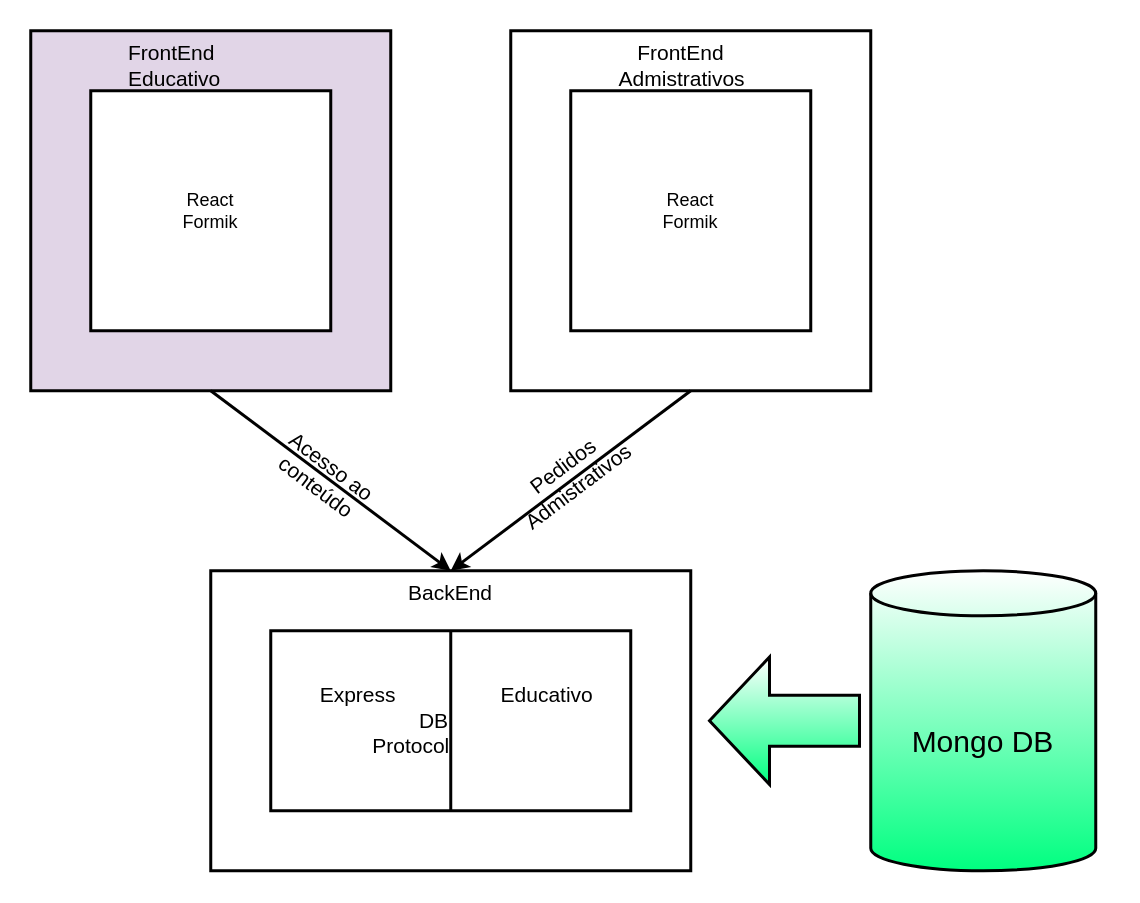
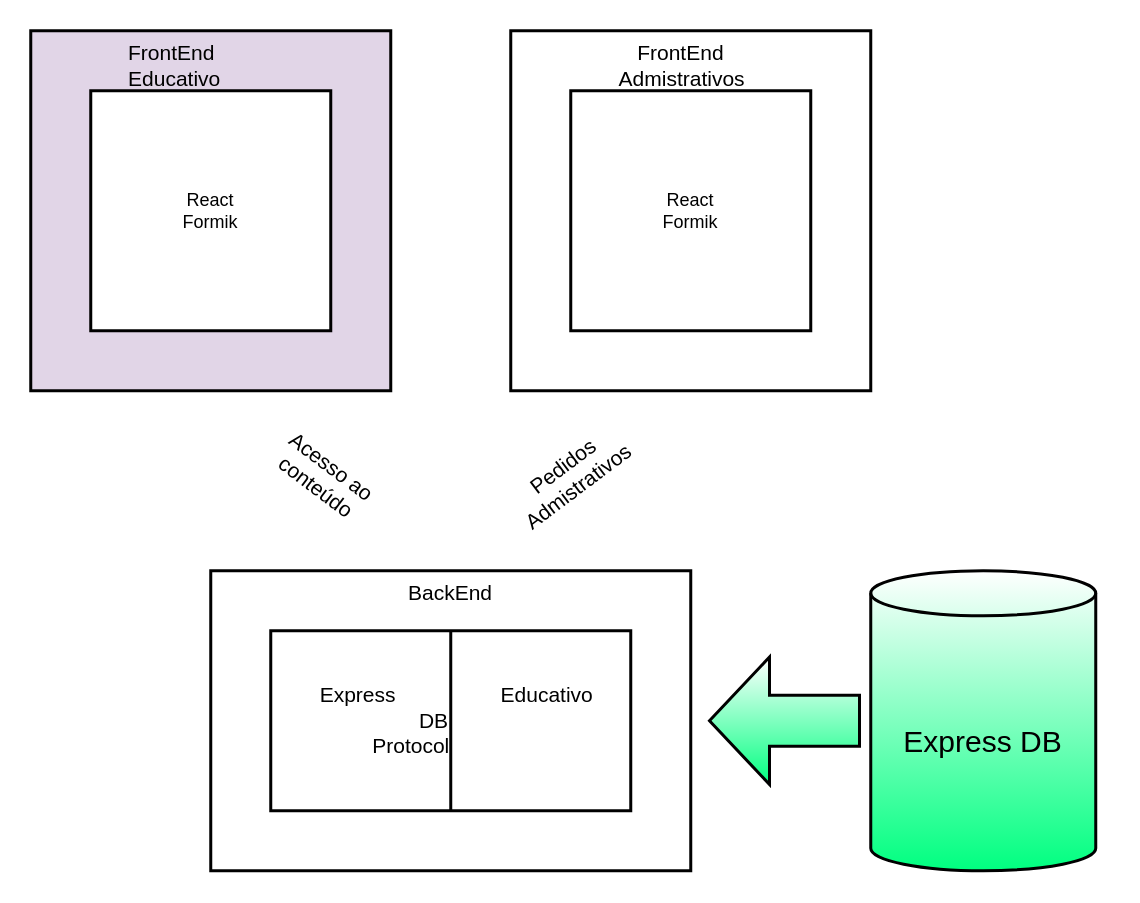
(326, 477) -> none
(575, 477) -> none
(983, 740) -> (983, 740)
